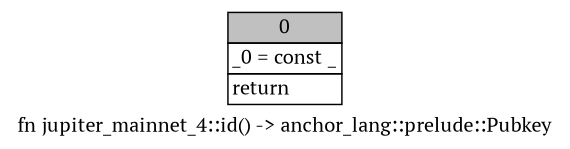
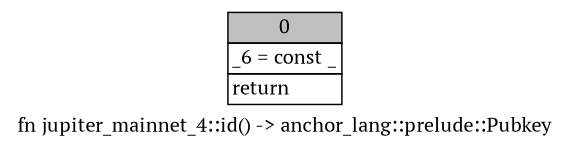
(285, 58) -> (285, 58)
